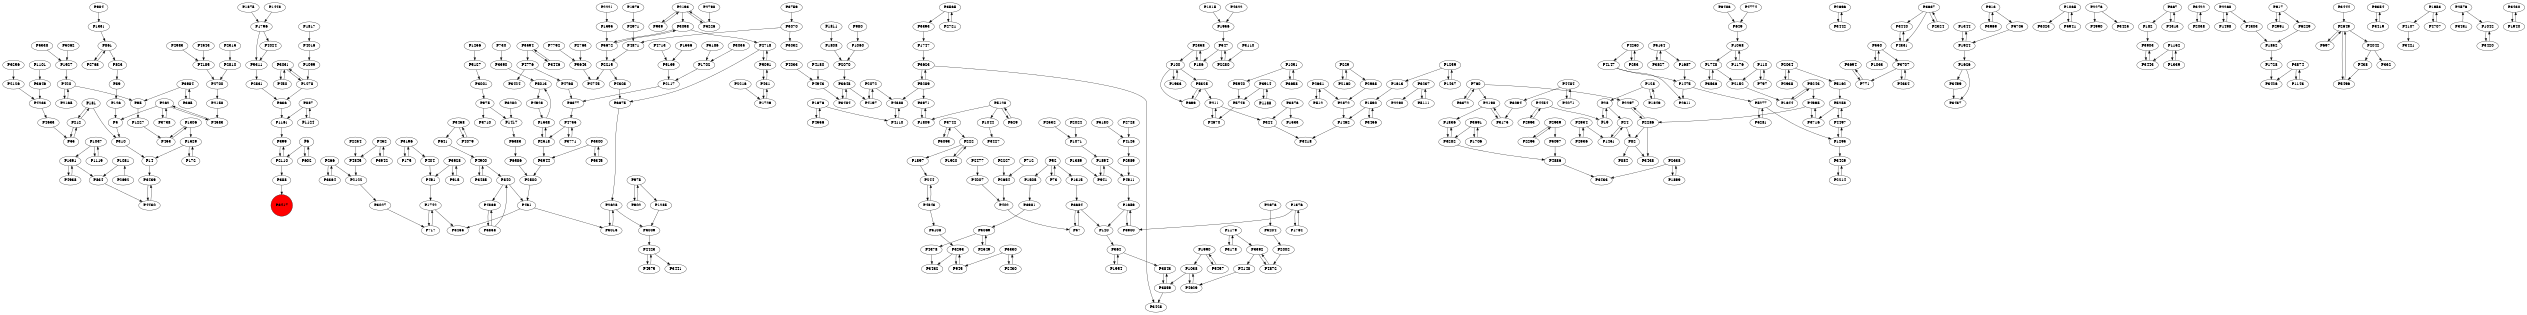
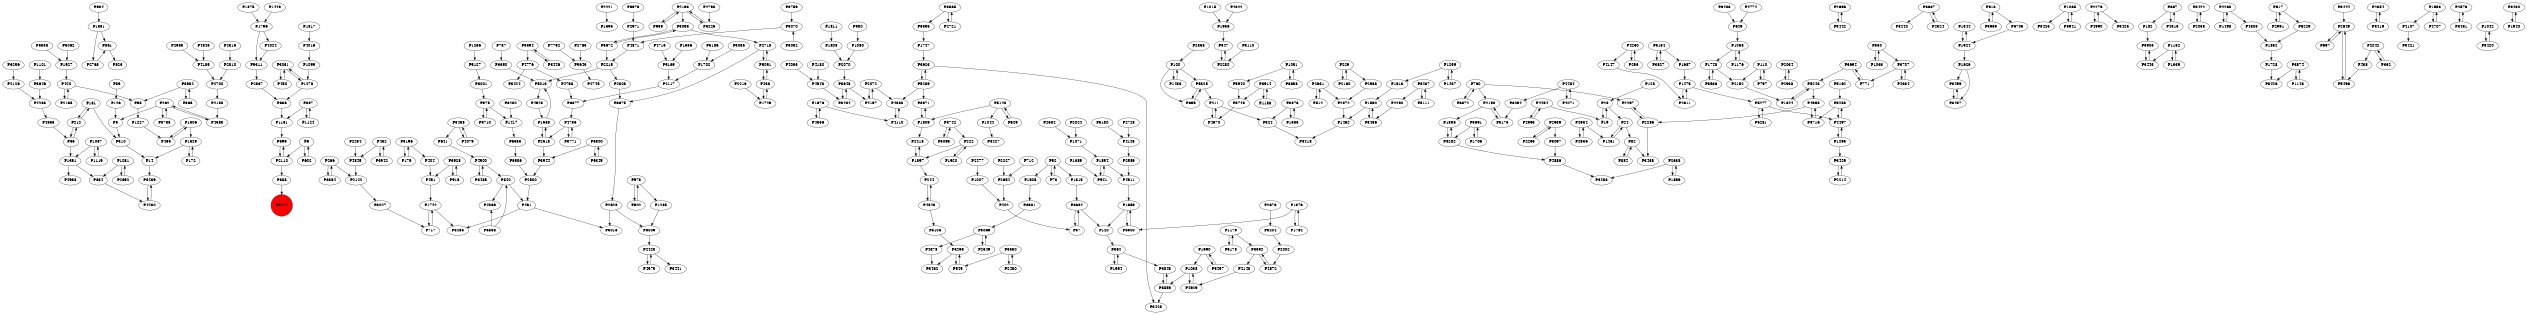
(633, 7) -> (633, 7)
(2378, 7) -> (2378, 7)
(2473, 16) -> (2459, 16)
none -> (2098, 18)
(2044, 27) -> (2044, 27)
(607, 35) -> none
(790, 35) -> (793, 38)
(2357, 36) -> (2382, 56)
(501, 46) -> (501, 46)
(1902, 46) -> none
(99, 54) -> (95, 44)
(1199, 65) -> none
(117, 73) -> none
(601, 74) -> (575, 74)
(1812, 74) -> none
none -> (1833, 74)
(1645, 75) -> (1686, 95)
(257, 84) -> (257, 84)
(765, 84) -> (765, 84)
(1175, 84) -> (1175, 84)
none -> (1957, 95)
(1654, 103) -> none
none -> (1385, 112)
none -> (487, 114)
none -> (1294, 114)
(1796, 125) -> (1799, 113)
(1641, 131) -> (1629, 153)
none -> (917, 142)
none -> (121, 169)
(72, 172) -> (71, 150)
(977, 180) -> (977, 180)
(488, 217) -> none
(613, 219) -> none
